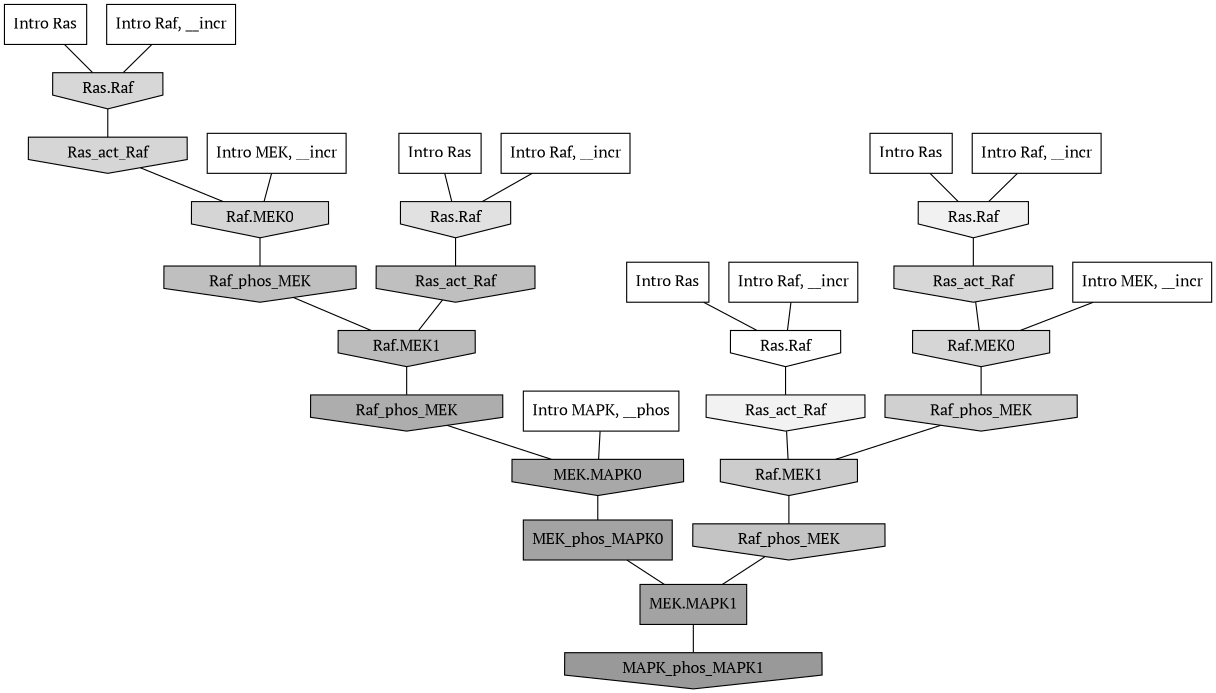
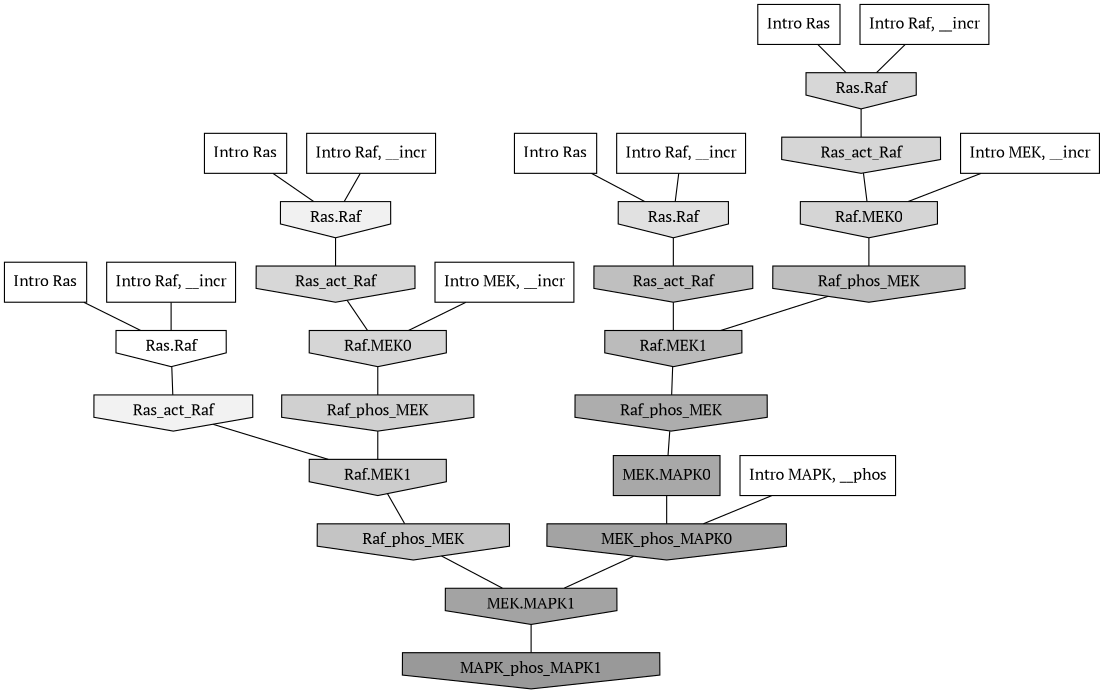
(599, 445) -> (738, 510)
(598, 476) -> (667, 476)
(598, 540) -> (667, 540)
(693, 604) -> (531, 604)
